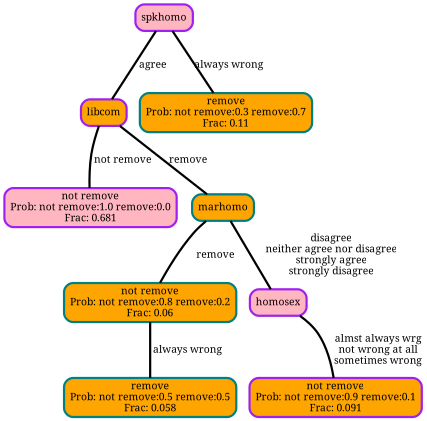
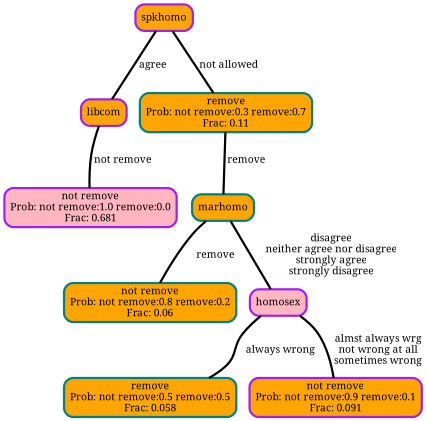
(164, 18) -> (164, 18)
(227, 65) -> (227, 65)
(163, 160) -> (224, 163)
(150, 350) -> (236, 348)
